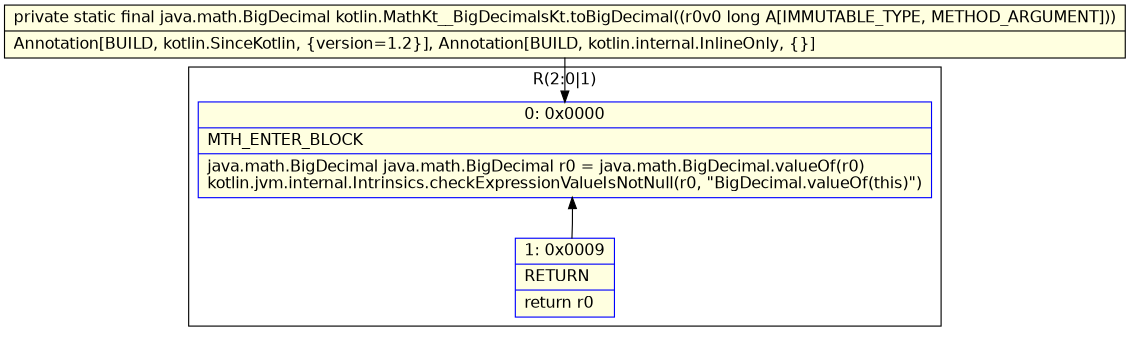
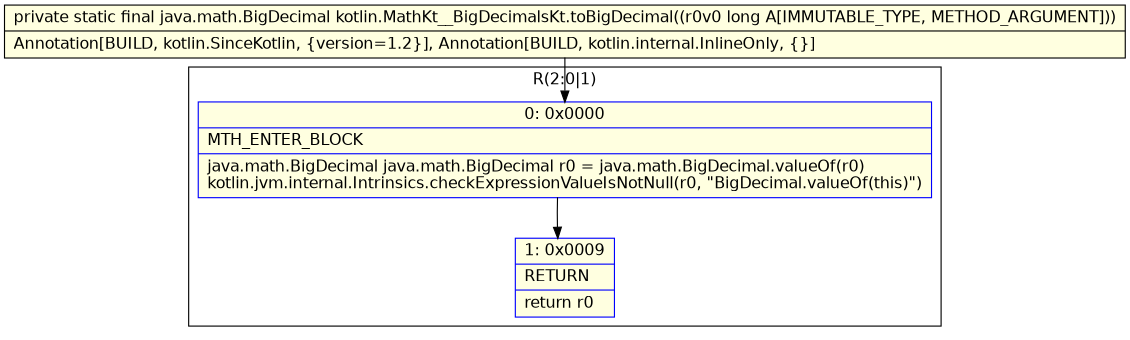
(572, 224) -> (557, 212)
